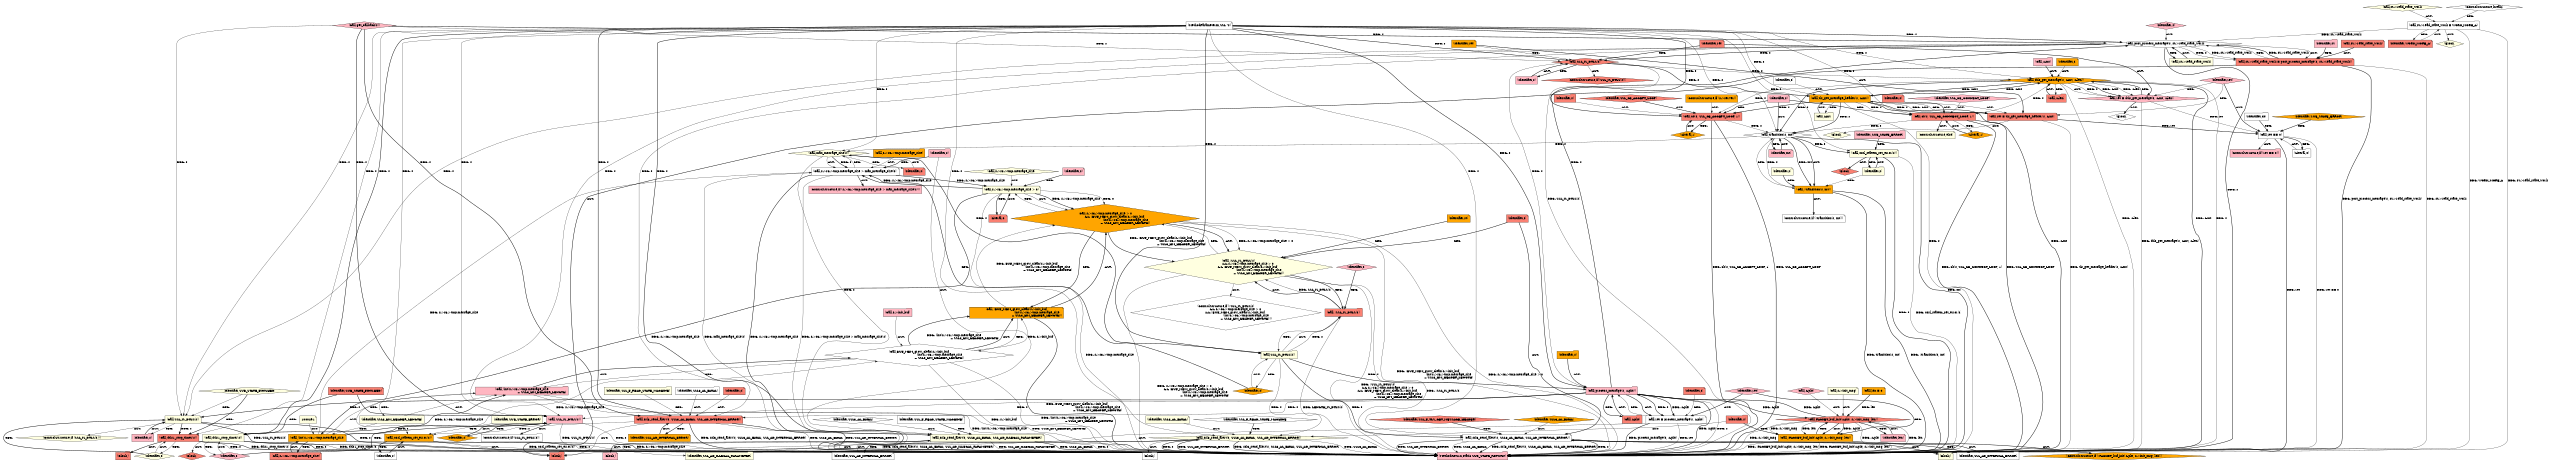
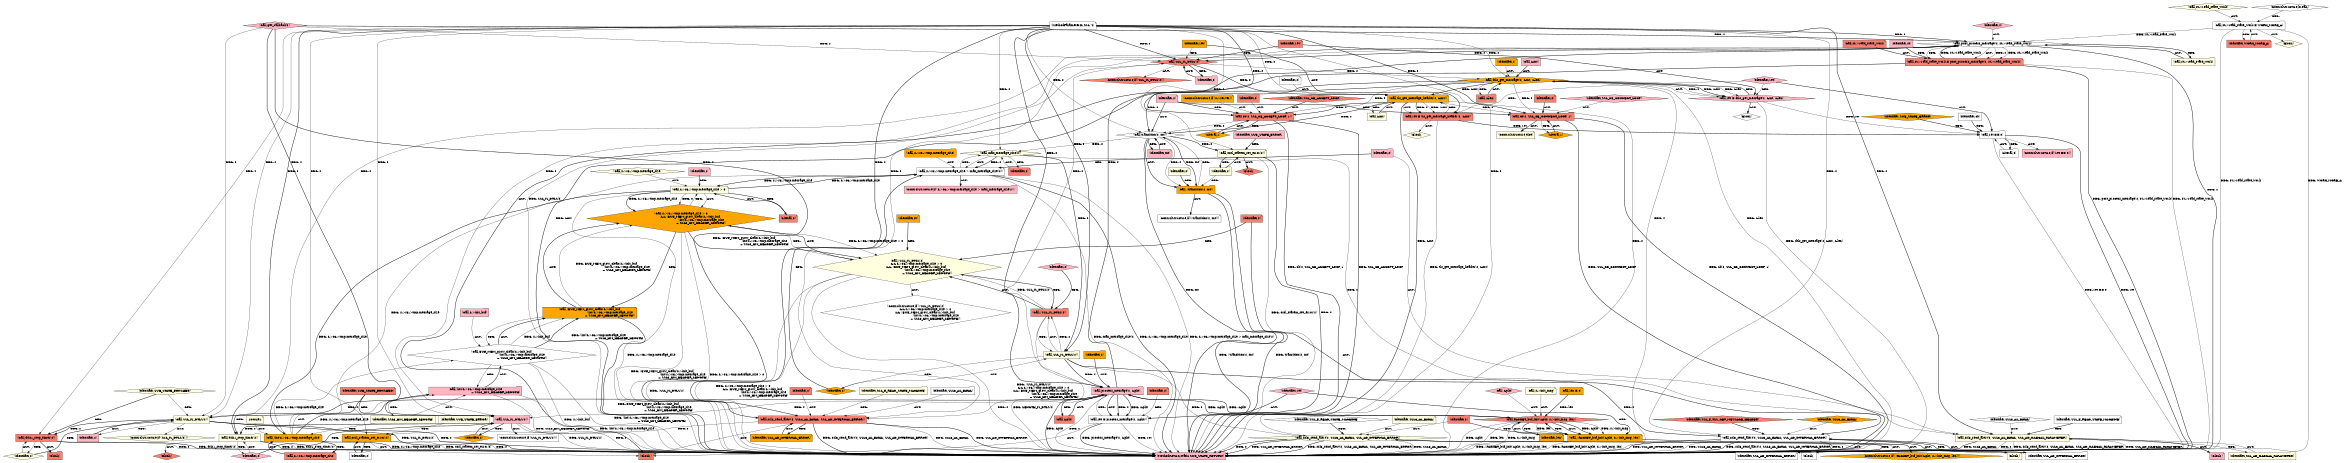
(1755, 38) -> (1316, 43)
(1950, 93) -> none
(1854, 127) -> none
(1893, 438) -> (1551, 438)
